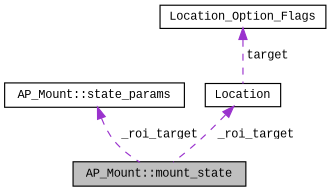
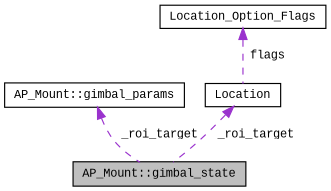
(264, 56) -> (264, 56)
(95, 95) -> (95, 95)
(159, 174) -> (159, 174)
